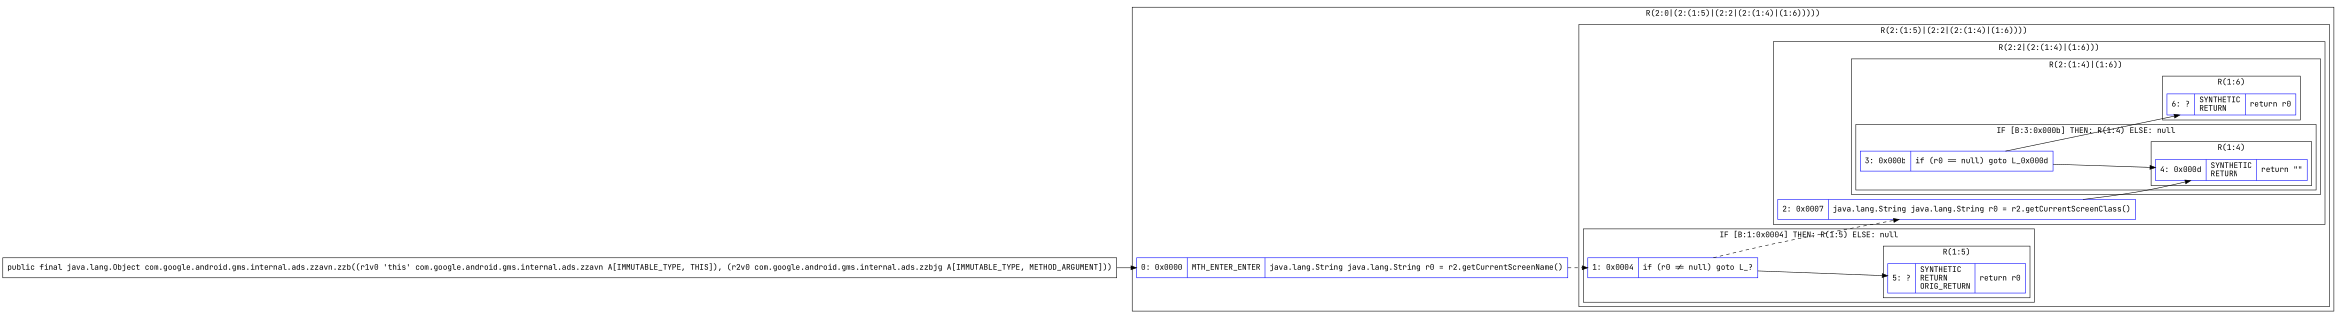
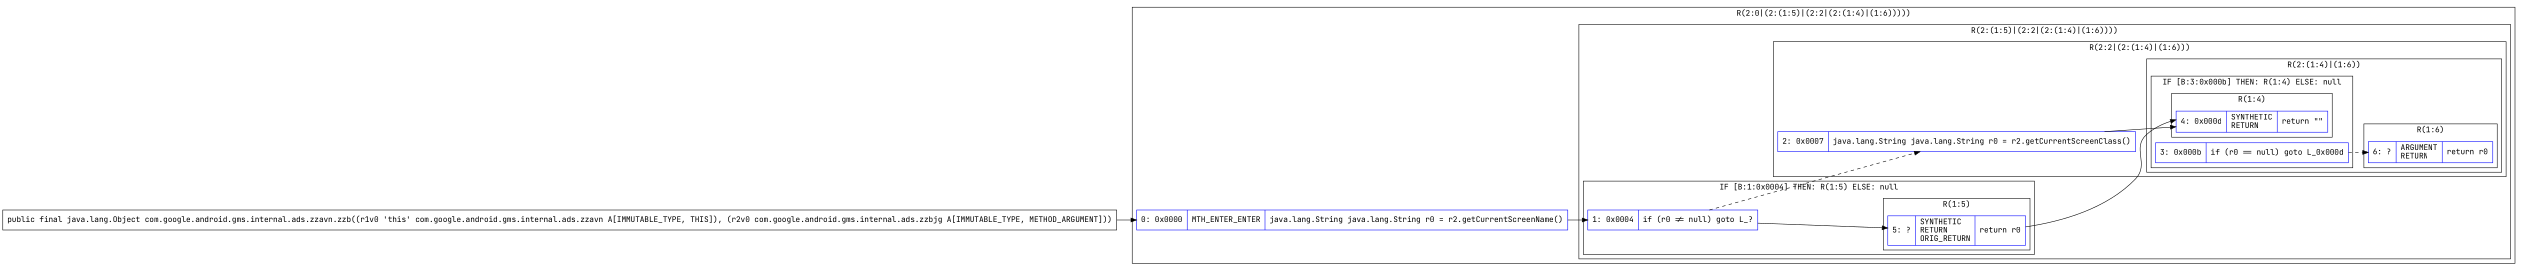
(2220, 100) -> (2419, 148)
(2090, 134) -> (2356, 152)
(2102, 166) -> (2118, 194)
(1575, 268) -> (1575, 220)
